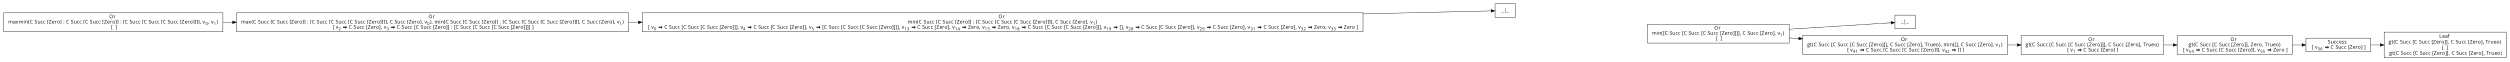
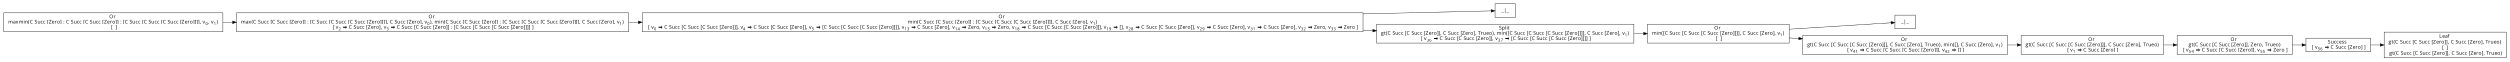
none -> (1505, 34)
